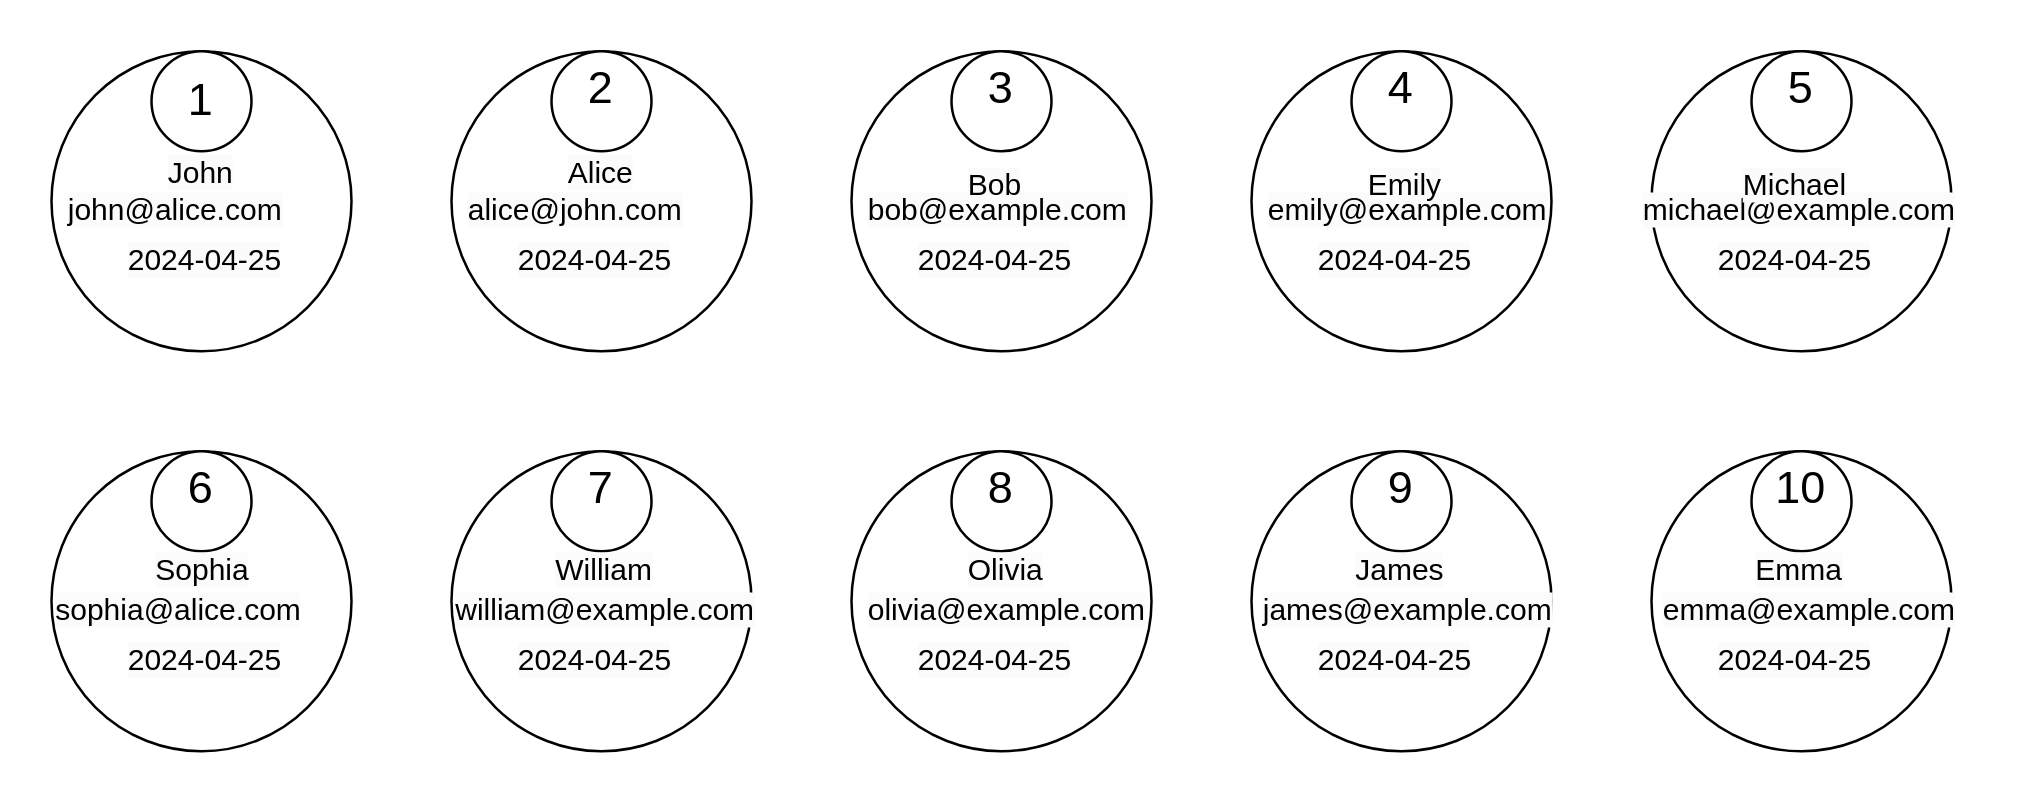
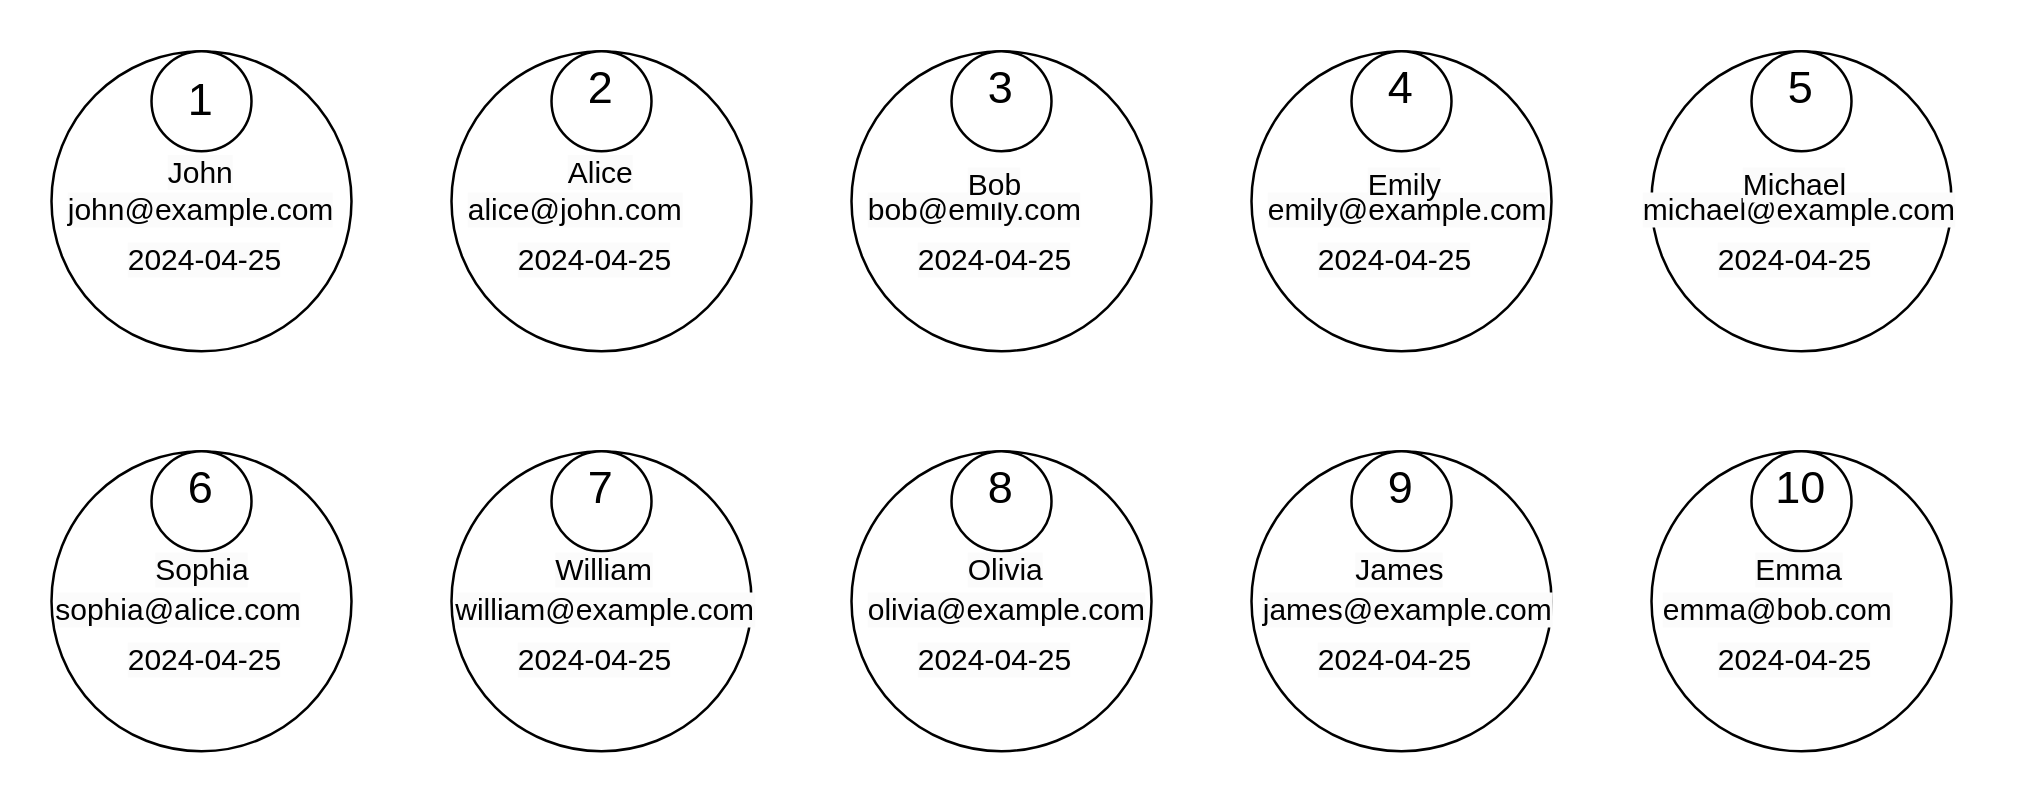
(175, 212) -> (195, 212)
(987, 212) -> (966, 212)
(1790, 612) -> (1761, 612)
